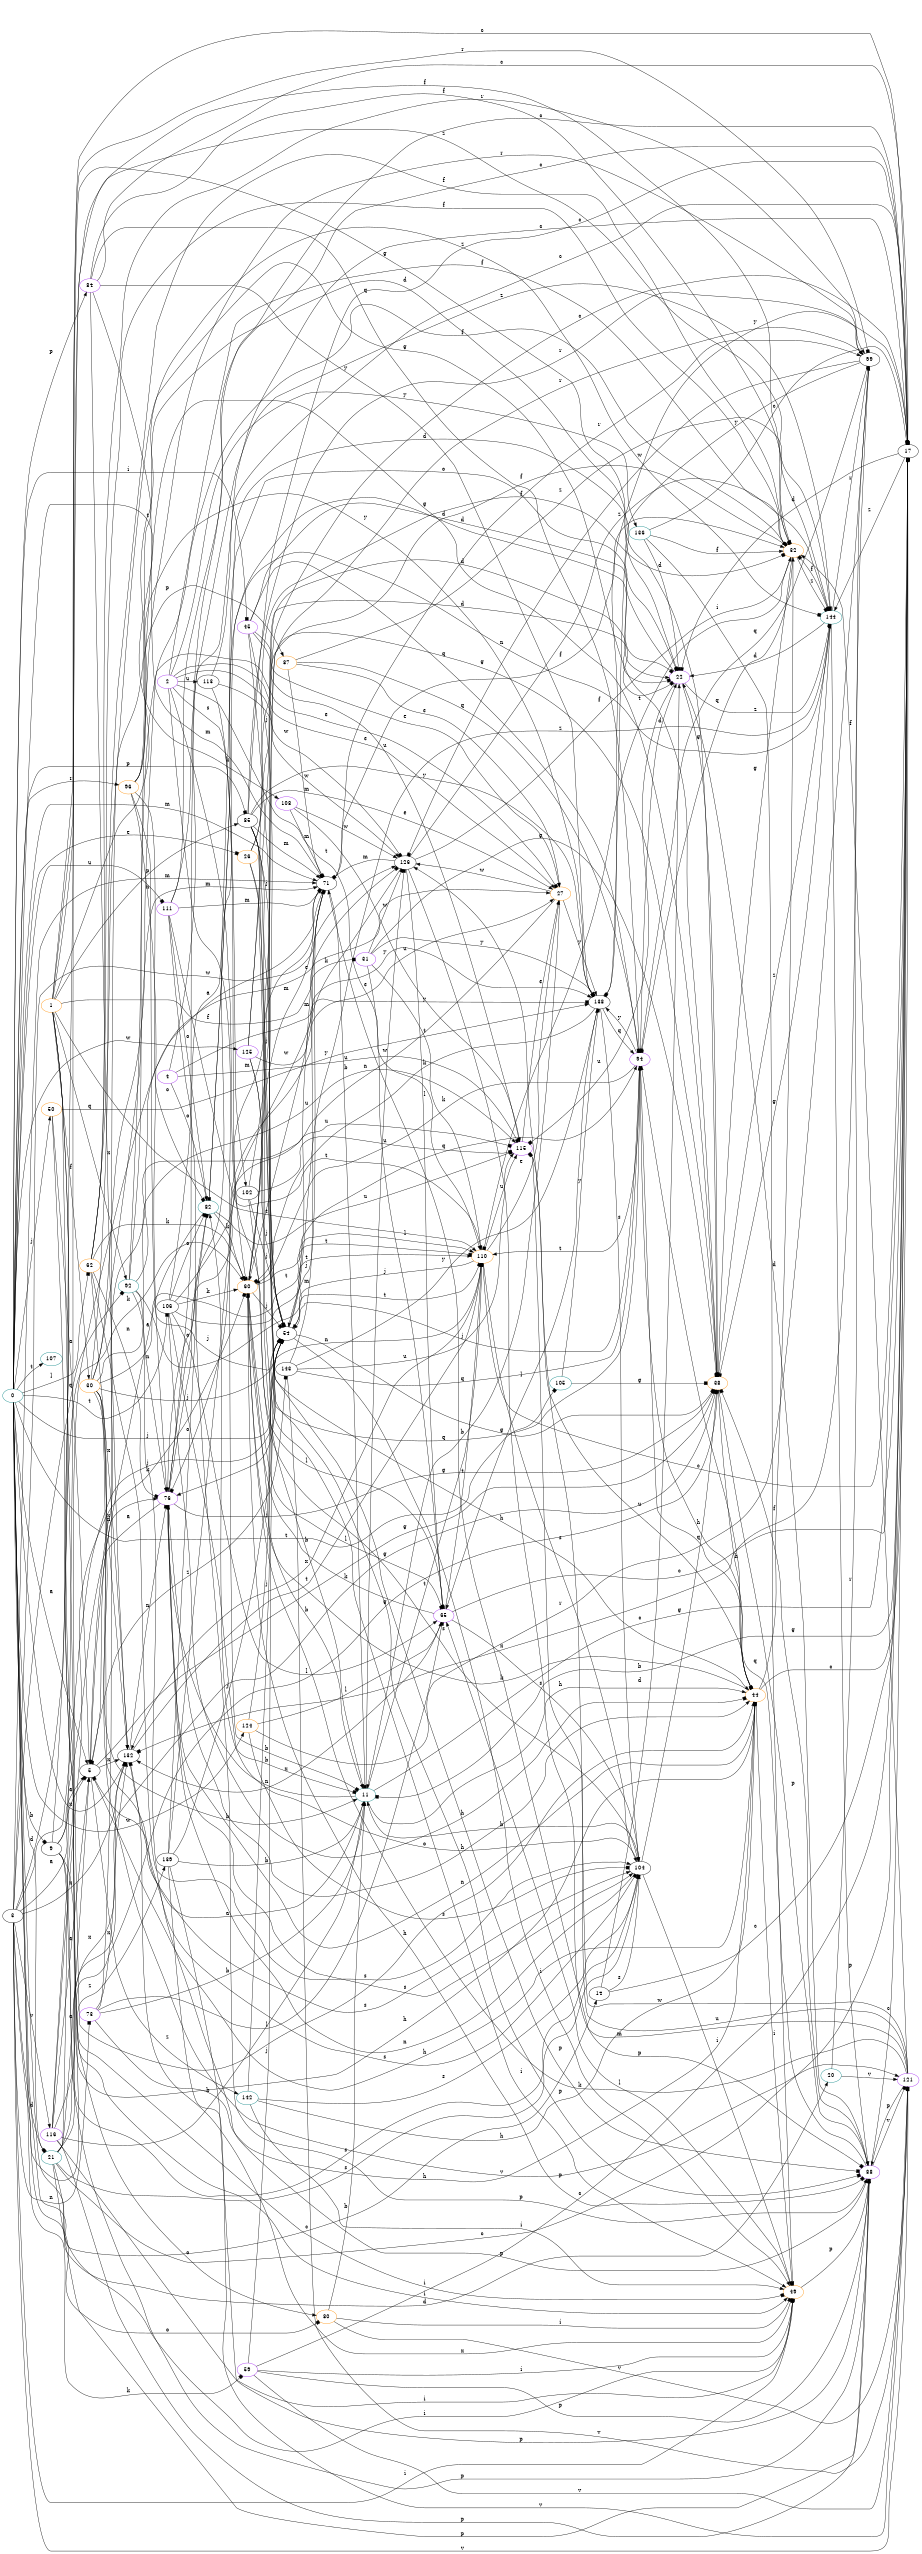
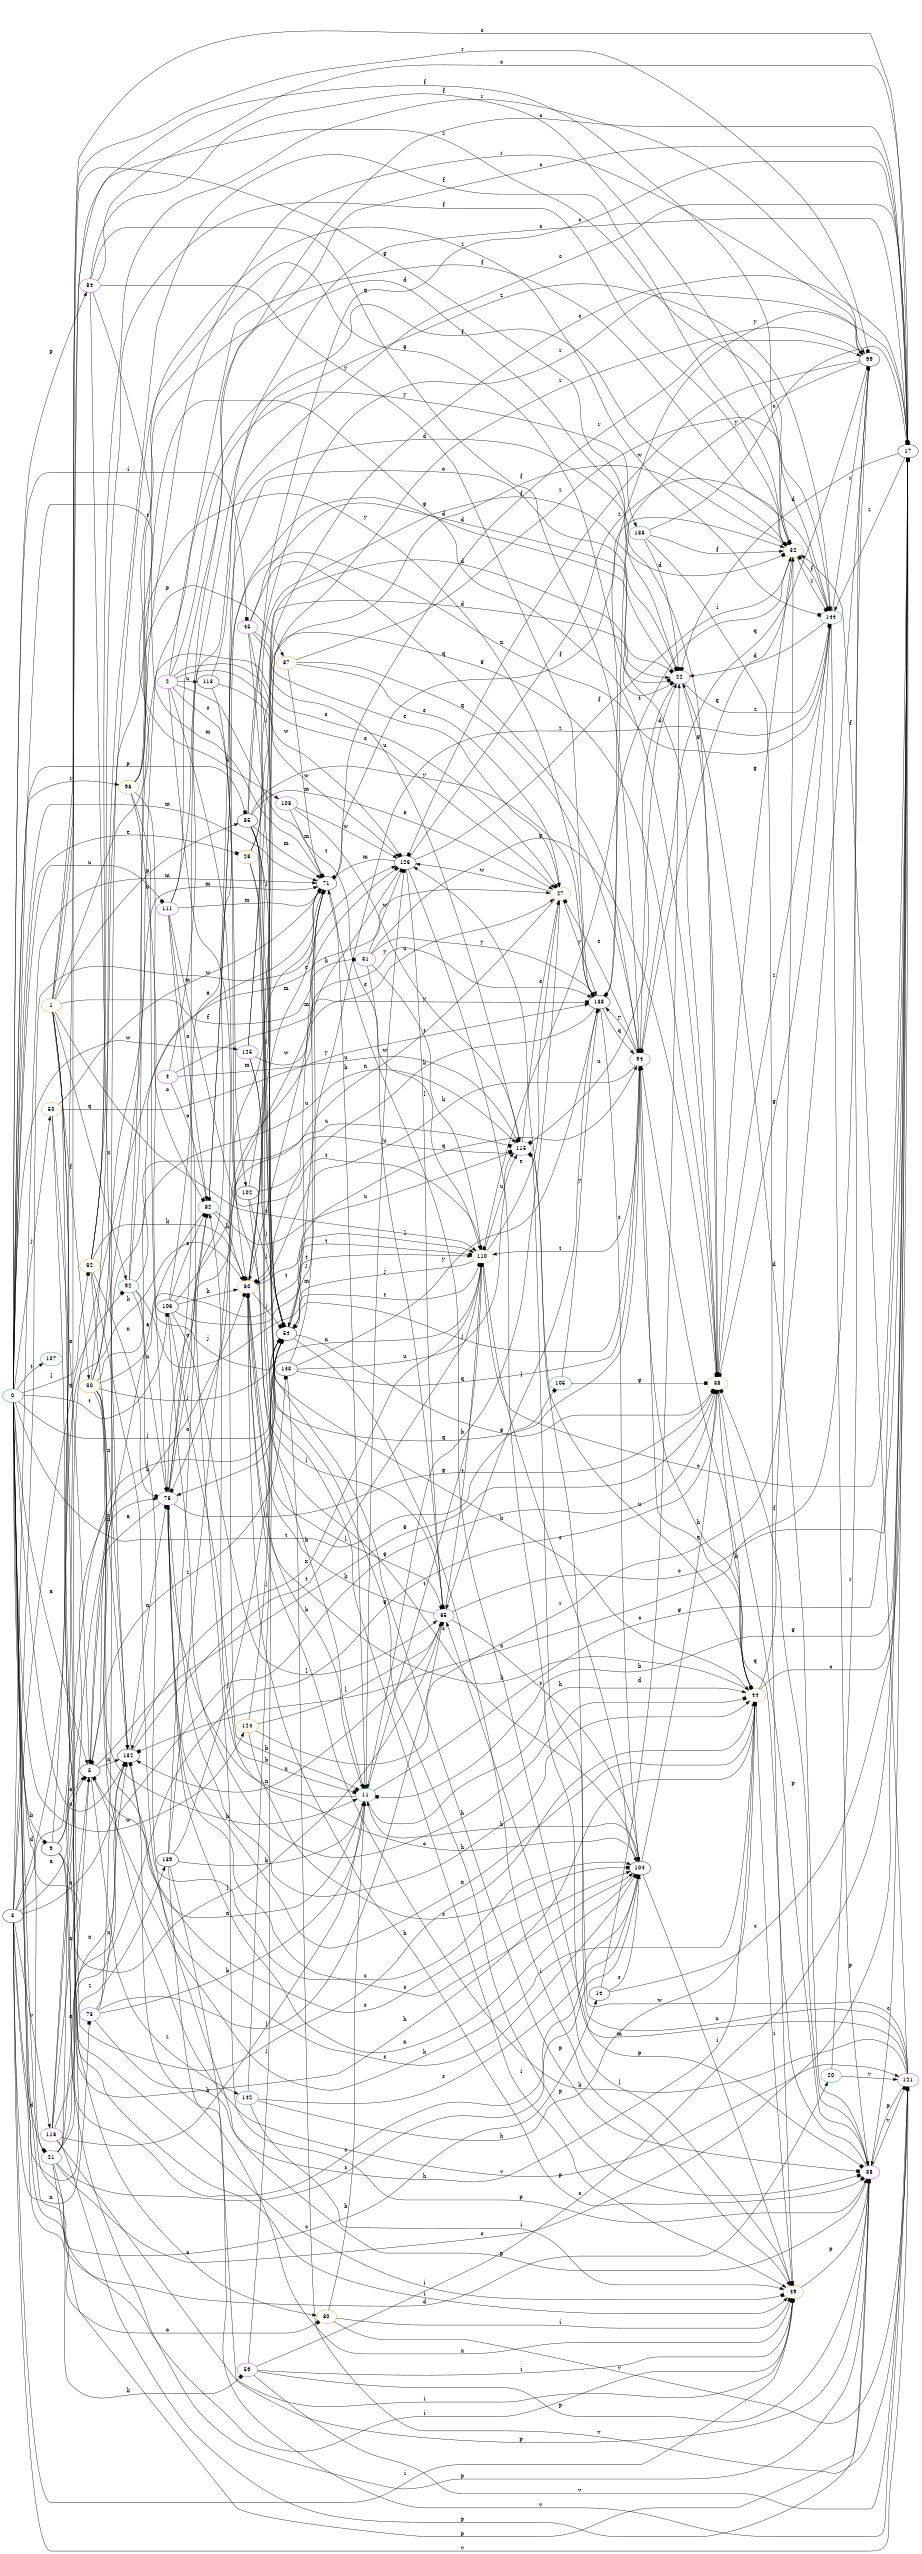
none -> (605, 977)
none -> (173, 992)
none -> (61, 1885)
